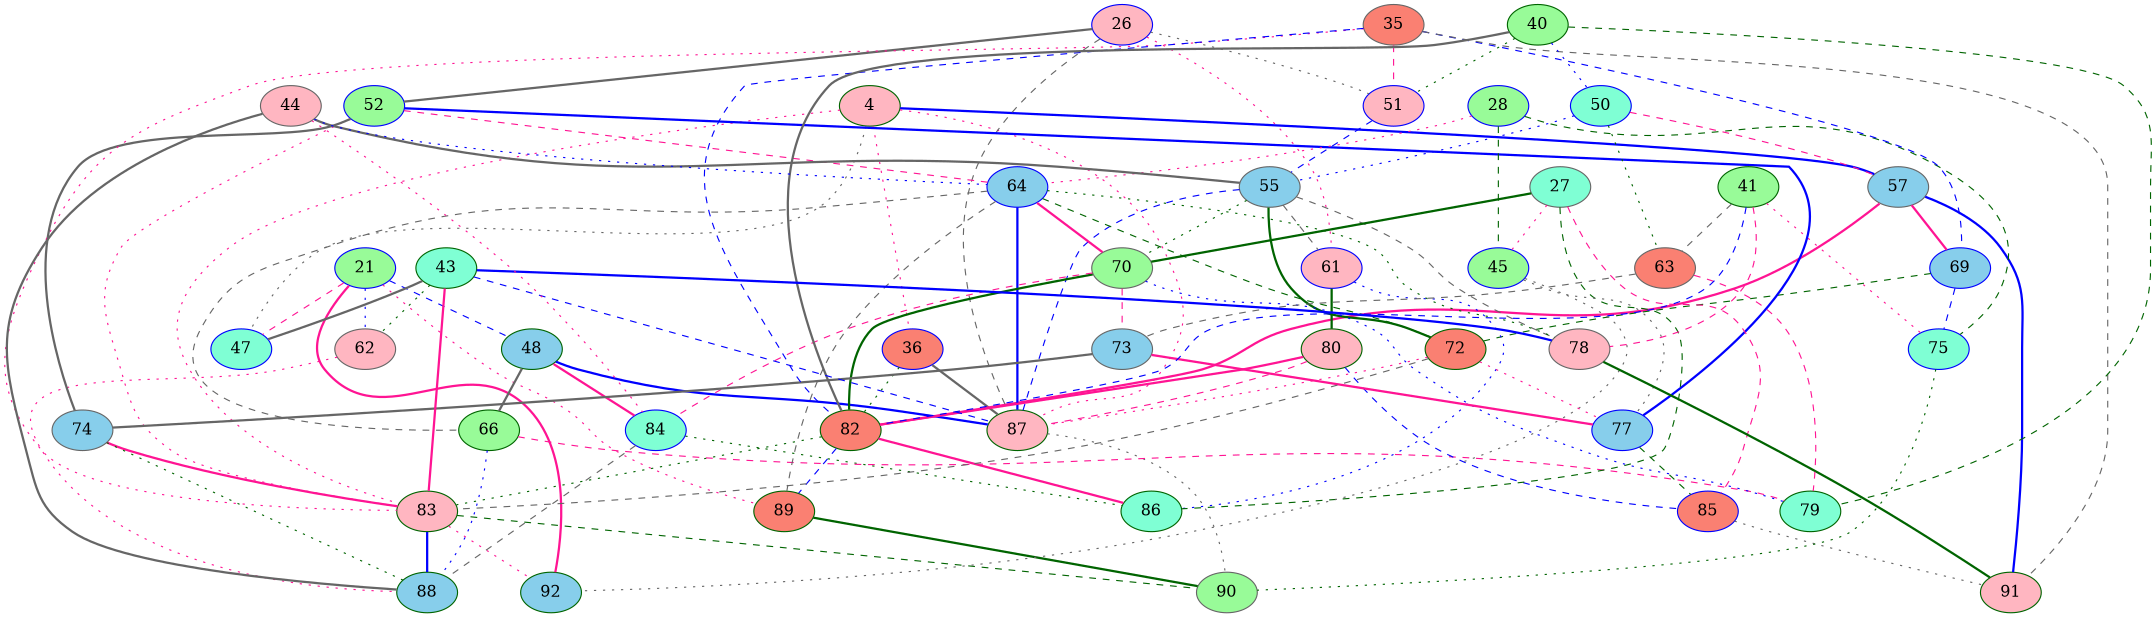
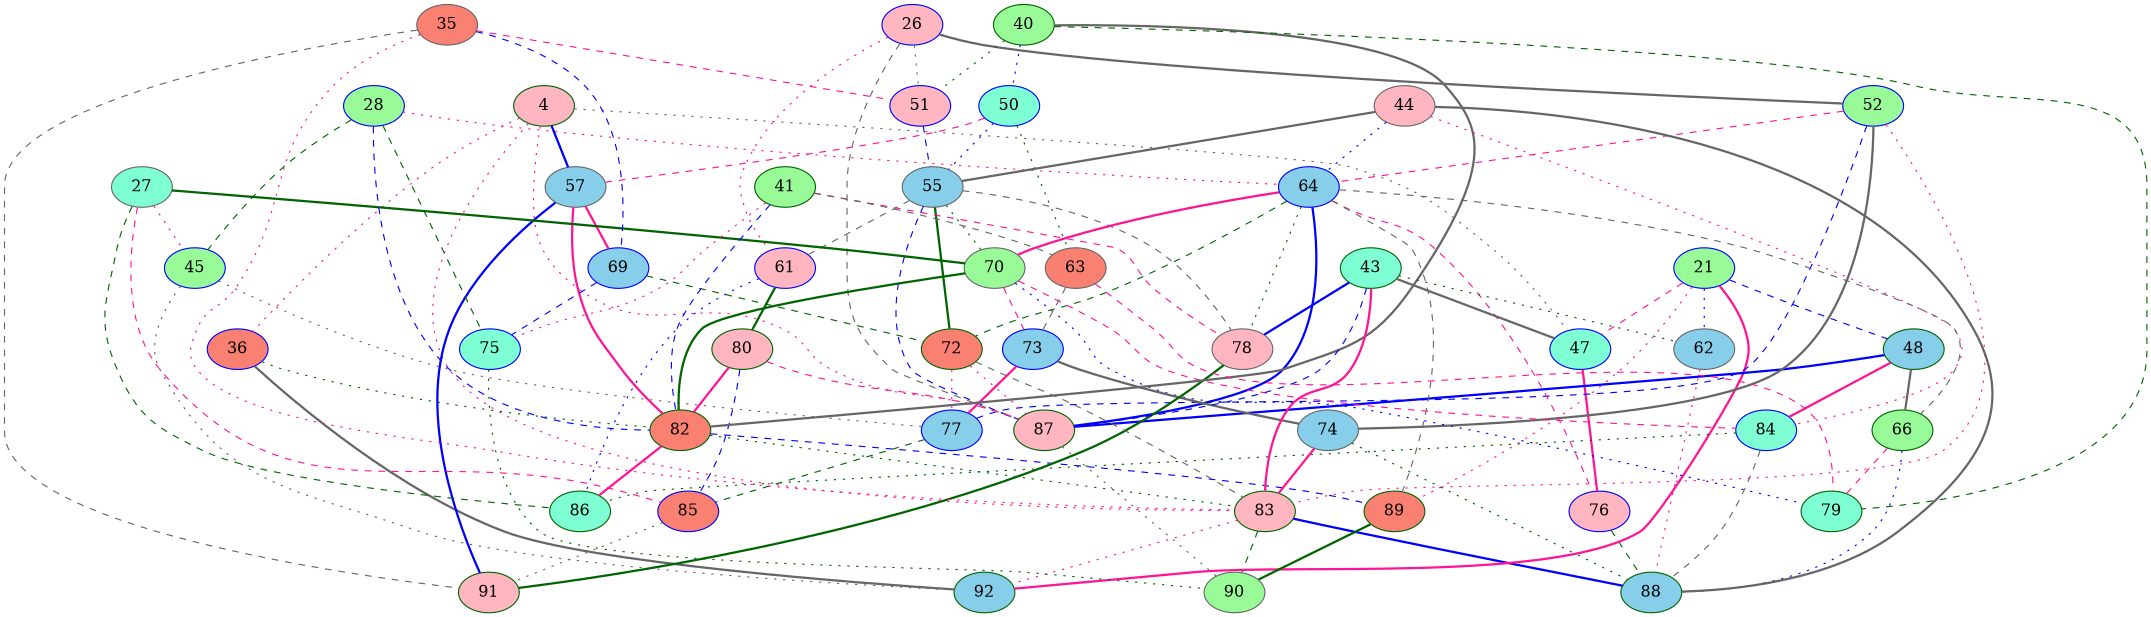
(817, 77) -> (434, 351)
(1257, 144) -> (1577, 394)
(365, 349) -> (1704, 349)
(1122, 349) -> (1033, 349)
(965, 390) -> (542, 542)
none -> (1599, 511)
